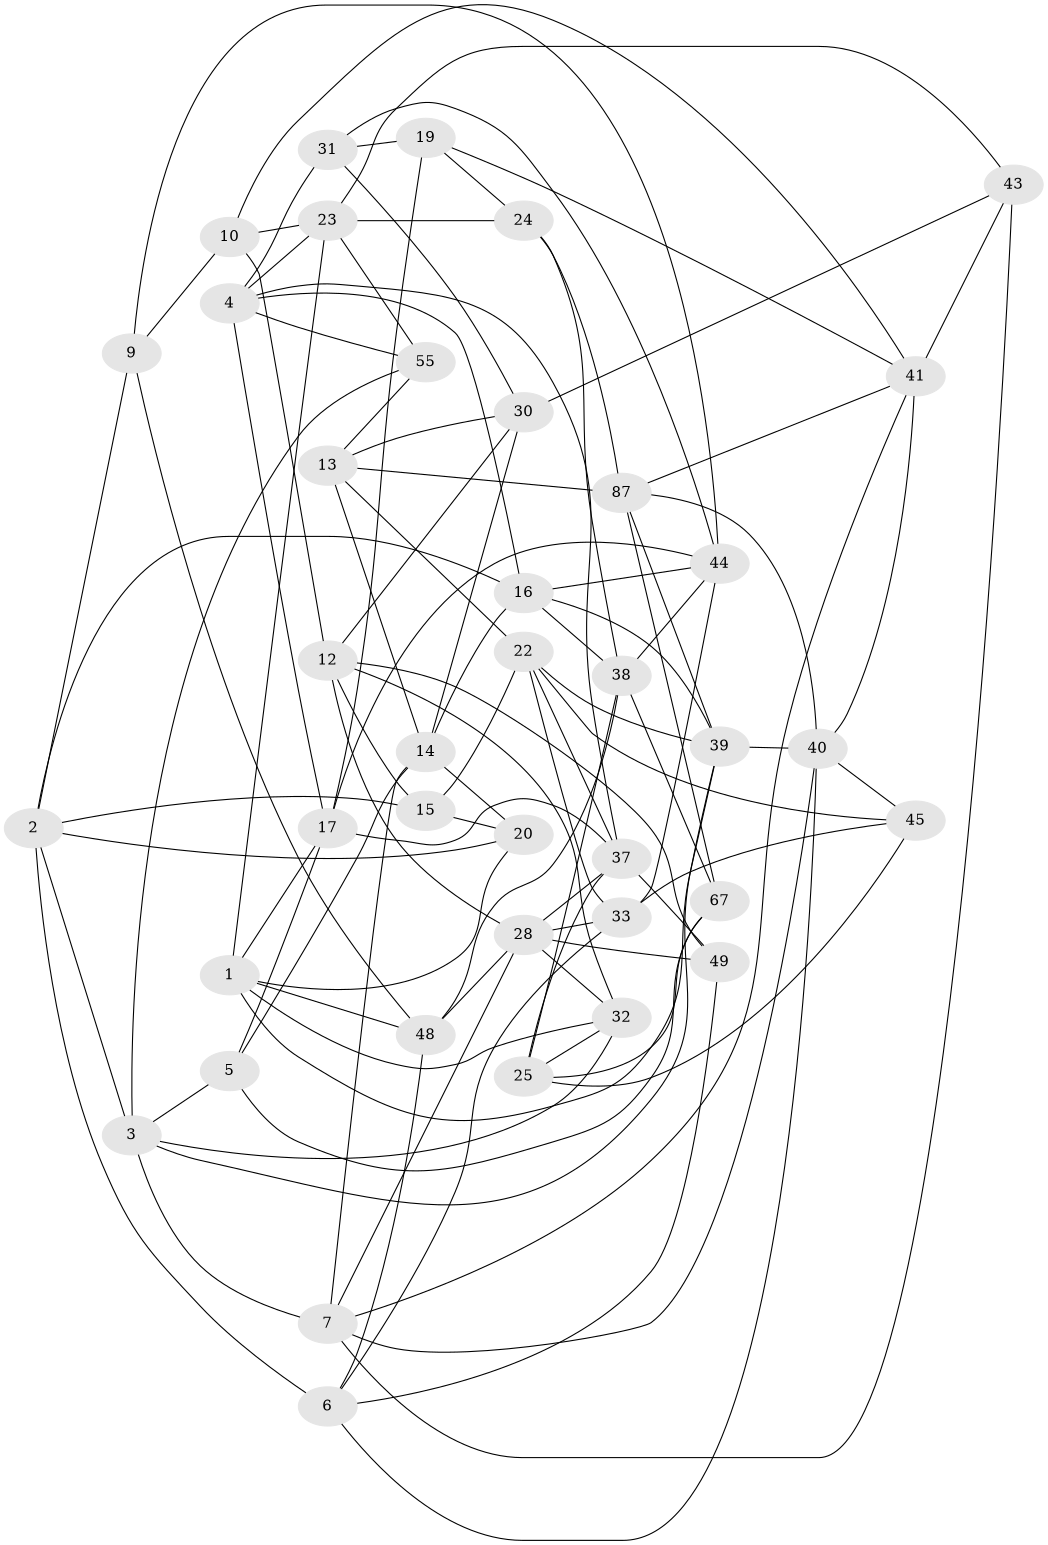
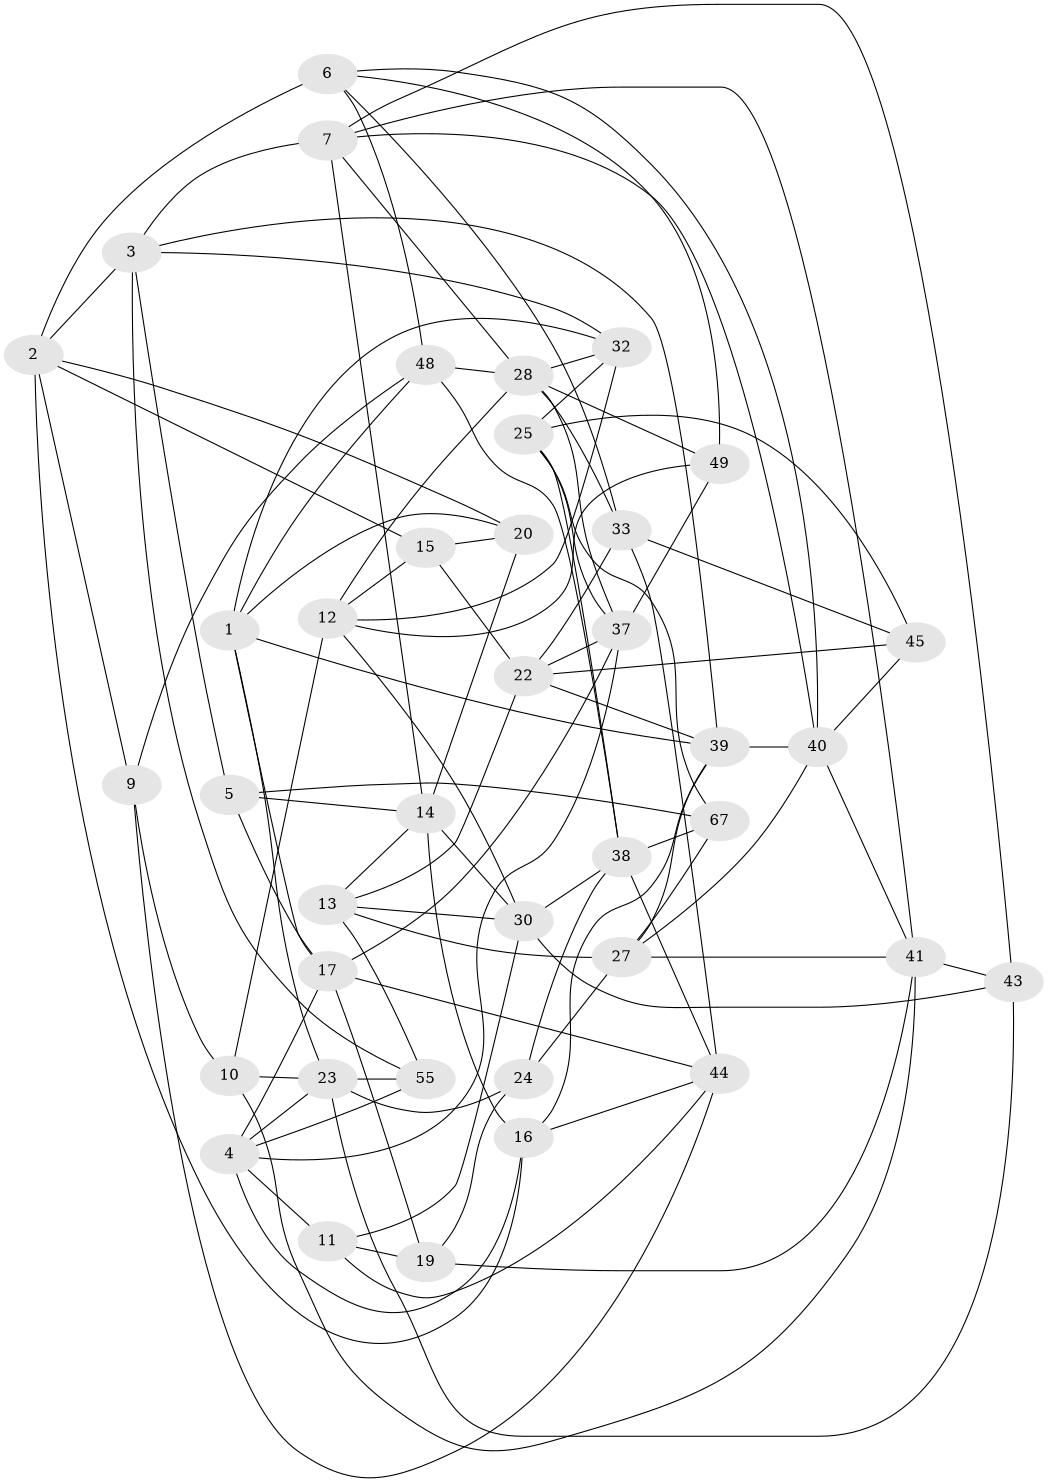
(328, 150) -> (328, 1241)
(622, 493) -> (622, 957)
(573, 634) -> (573, 889)
